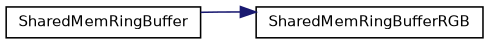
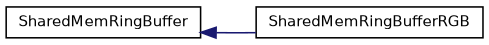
(220, 12) -> (236, 33)
